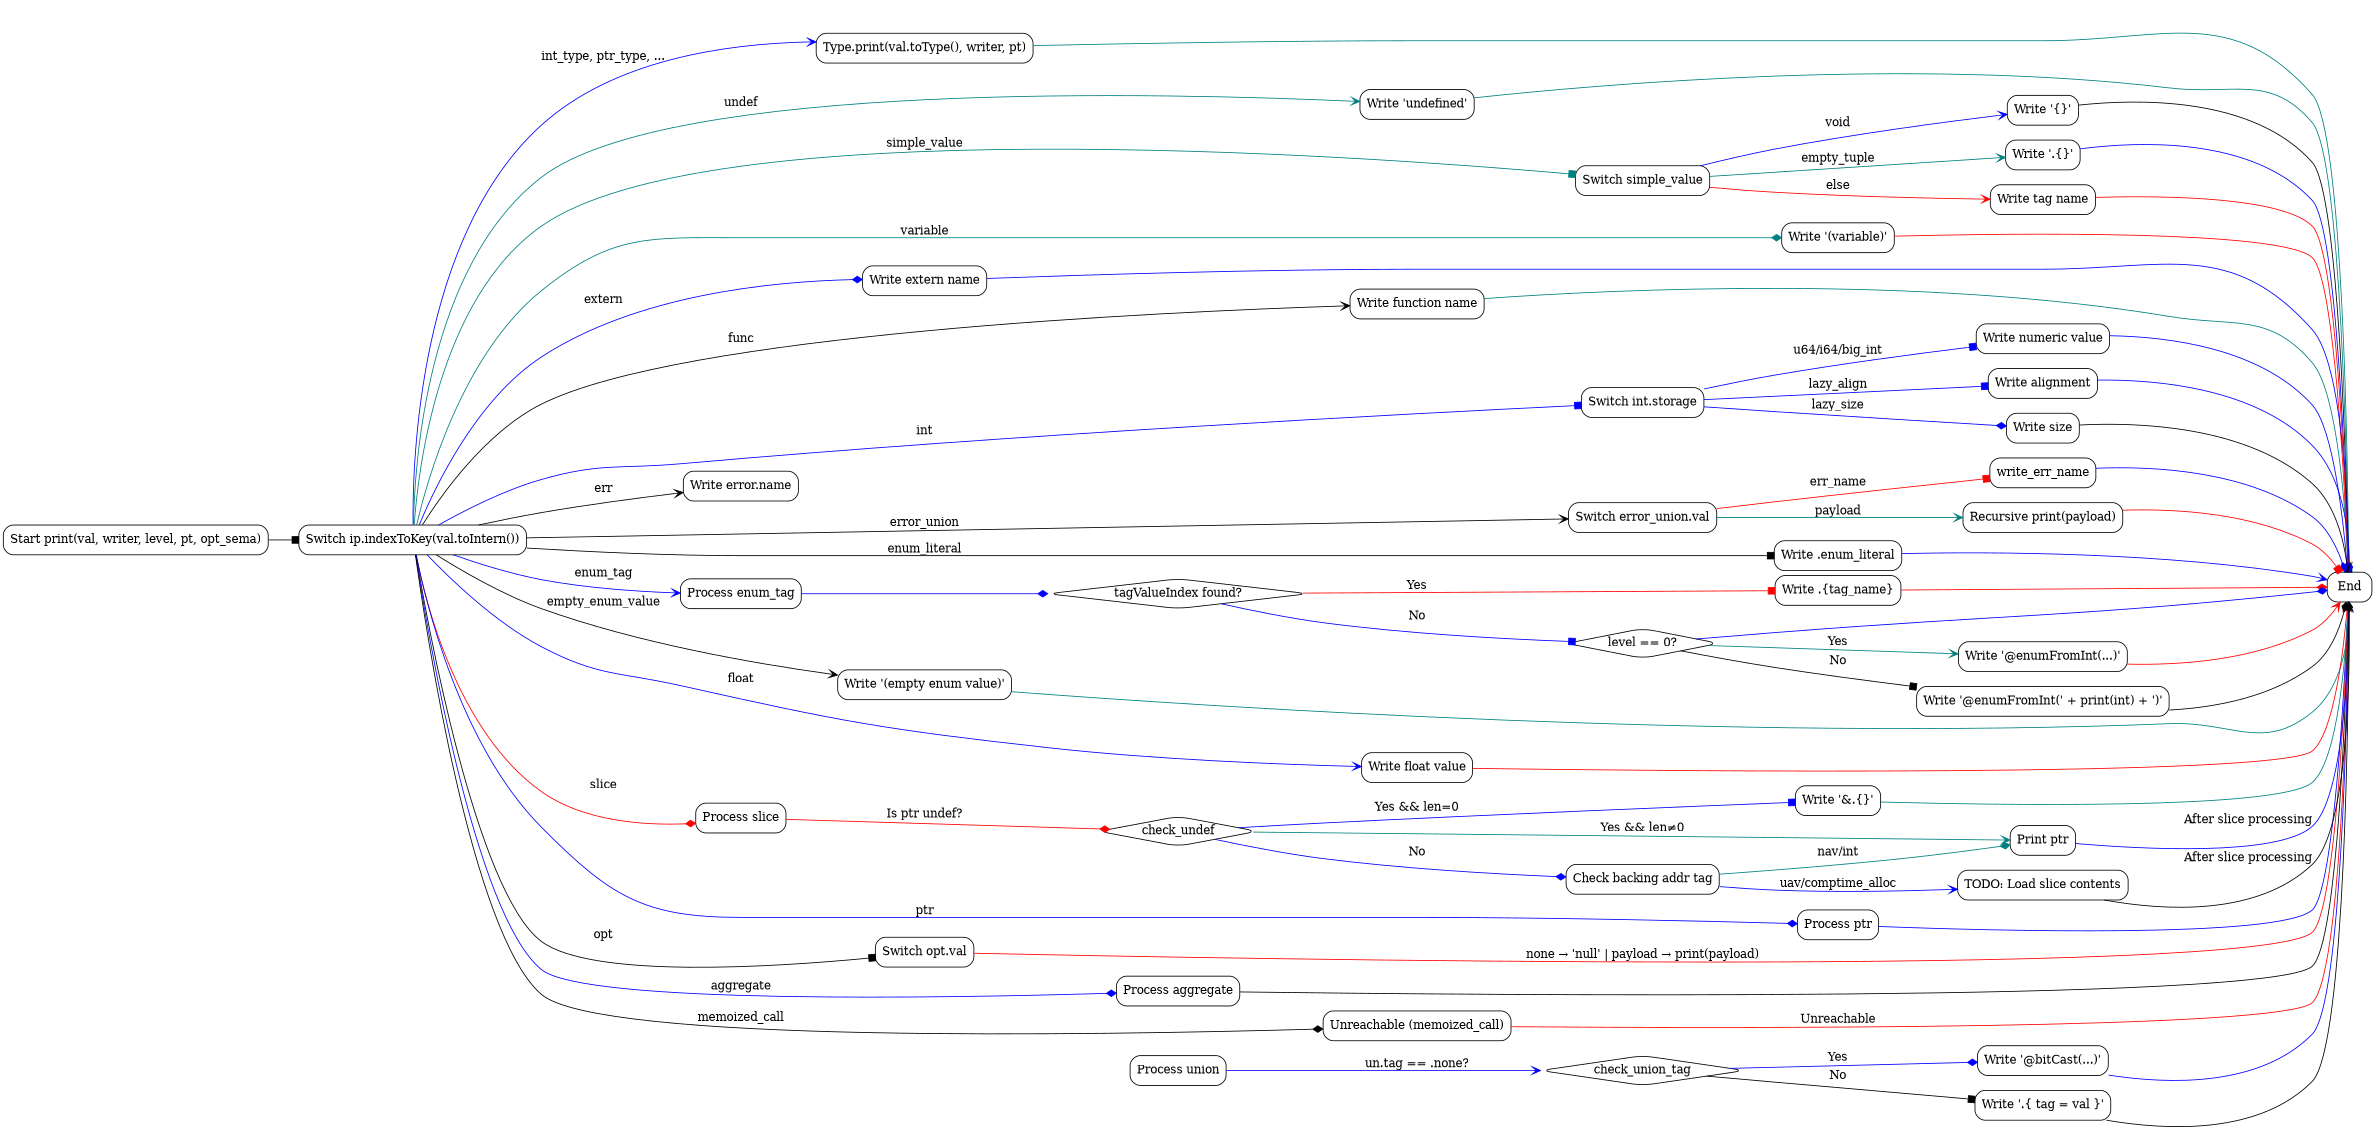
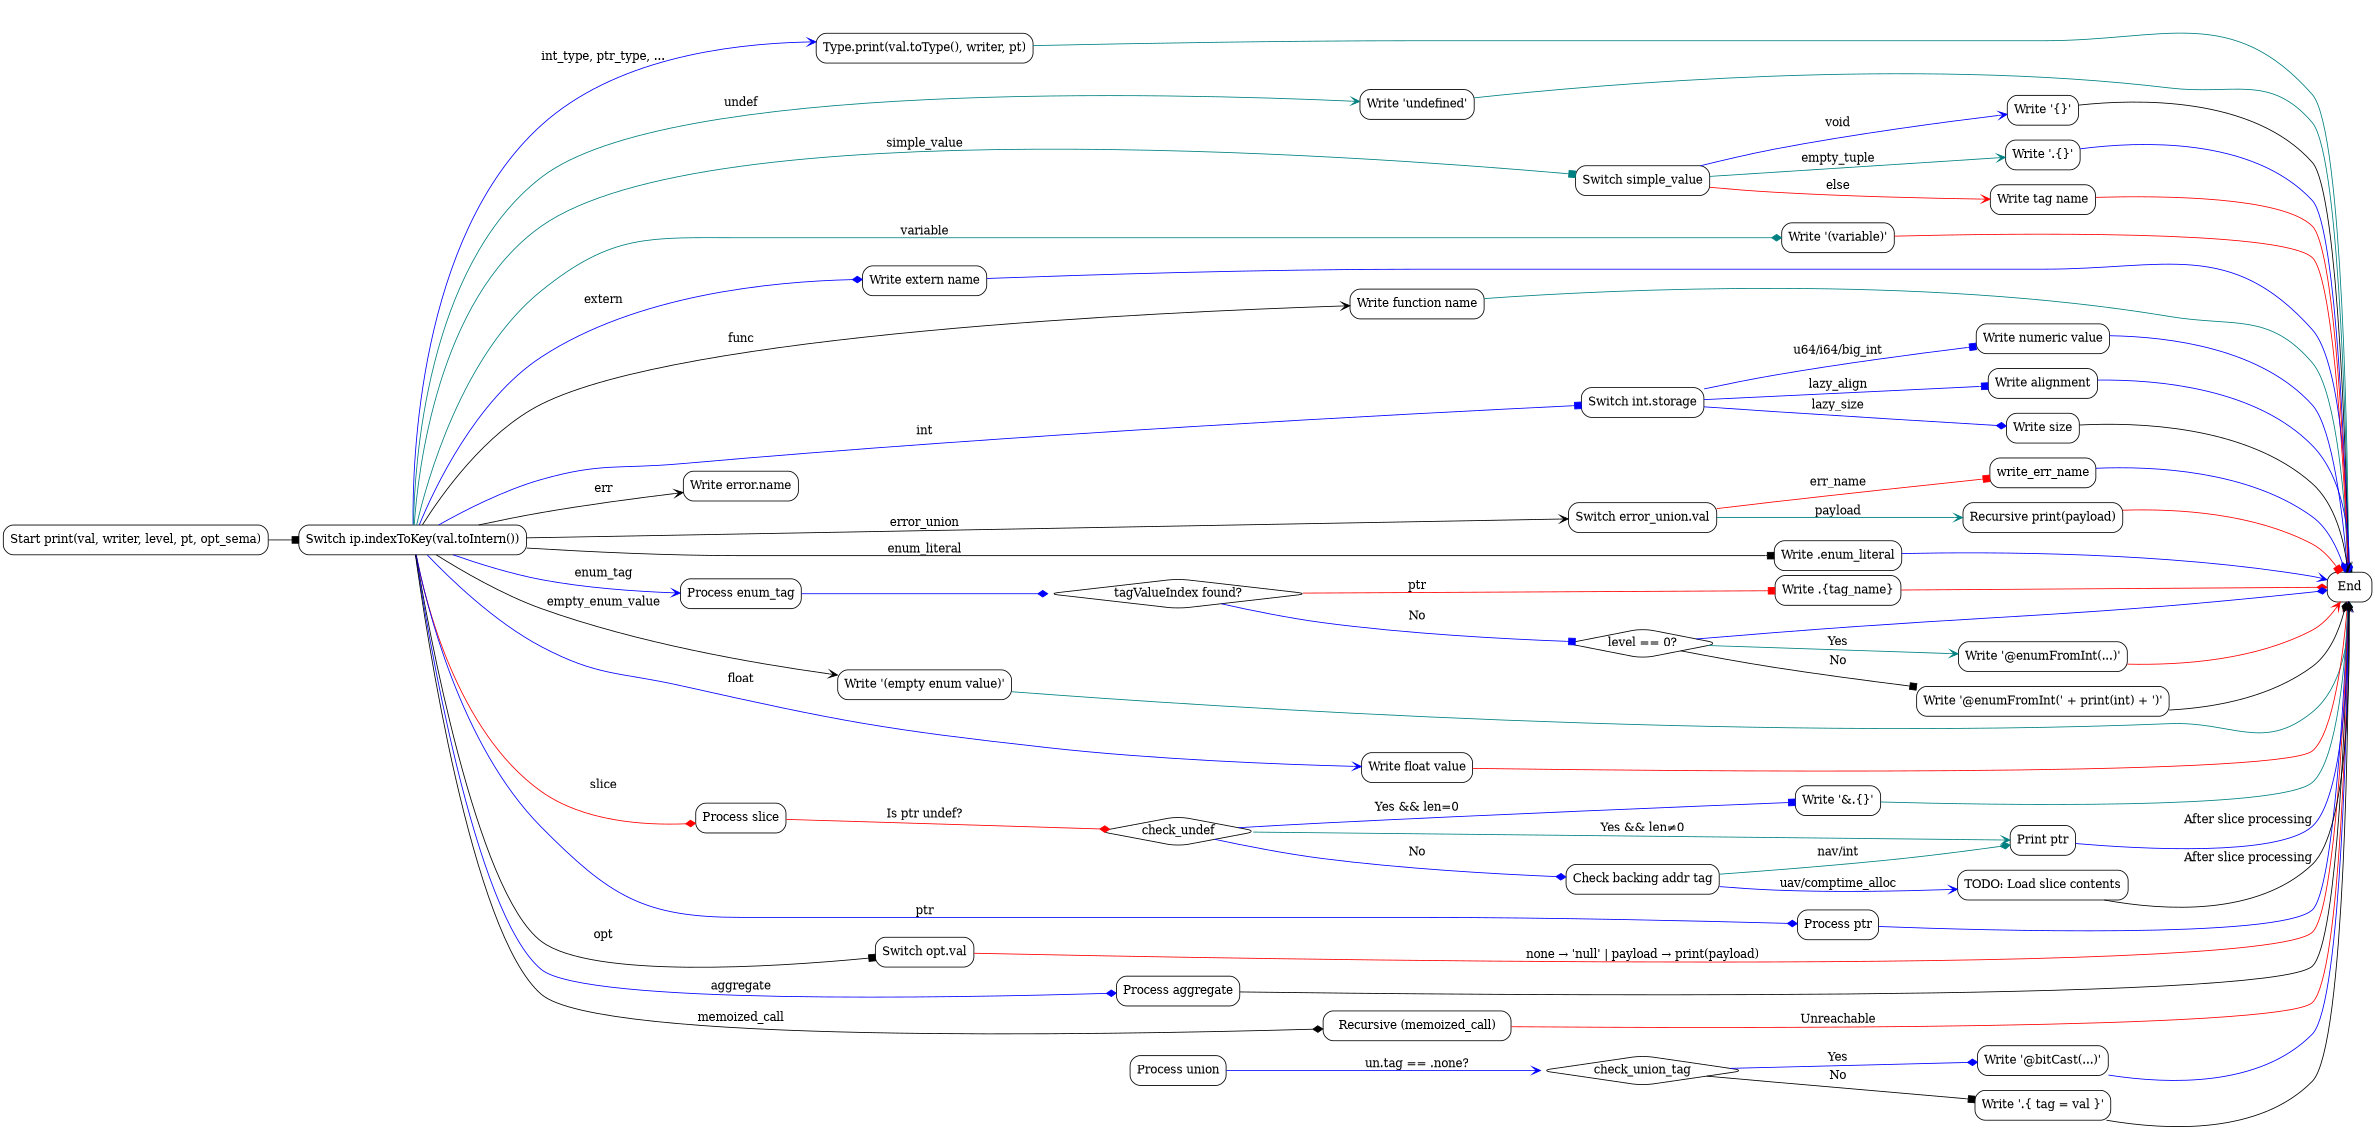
(1417, 586) -> (1417, 586)
(1417, 1026) -> (1417, 1026)
